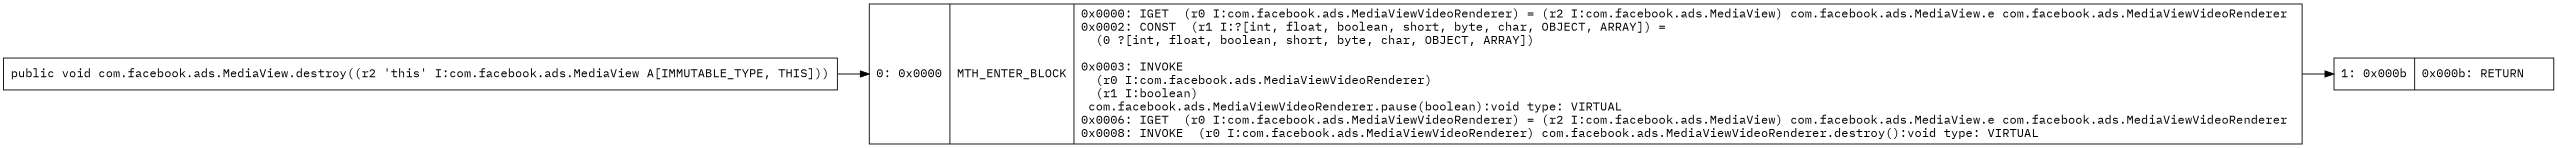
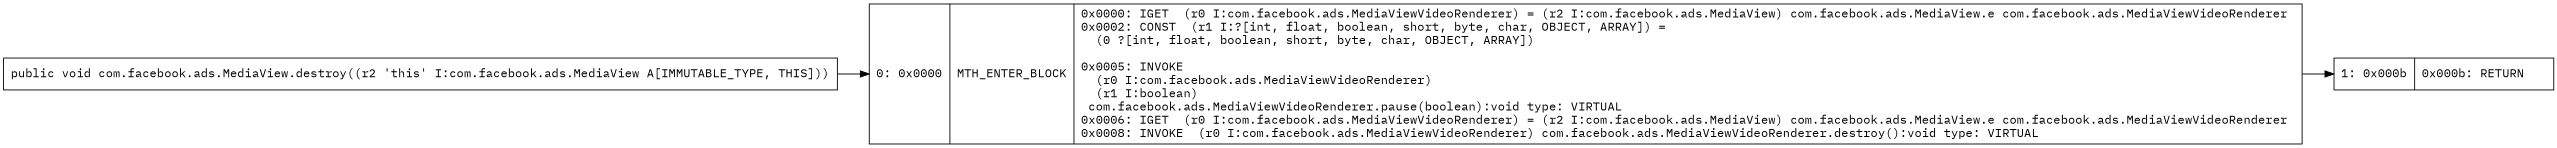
(1140, 67) -> (1140, 67)
